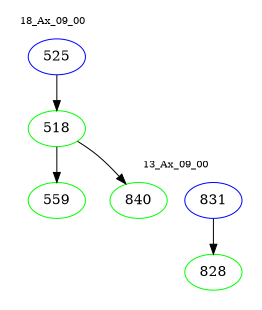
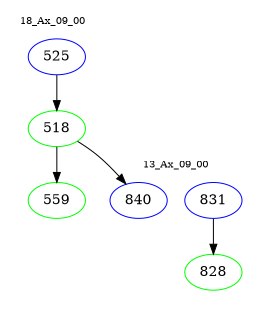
(139, 200) -> (139, 200)
